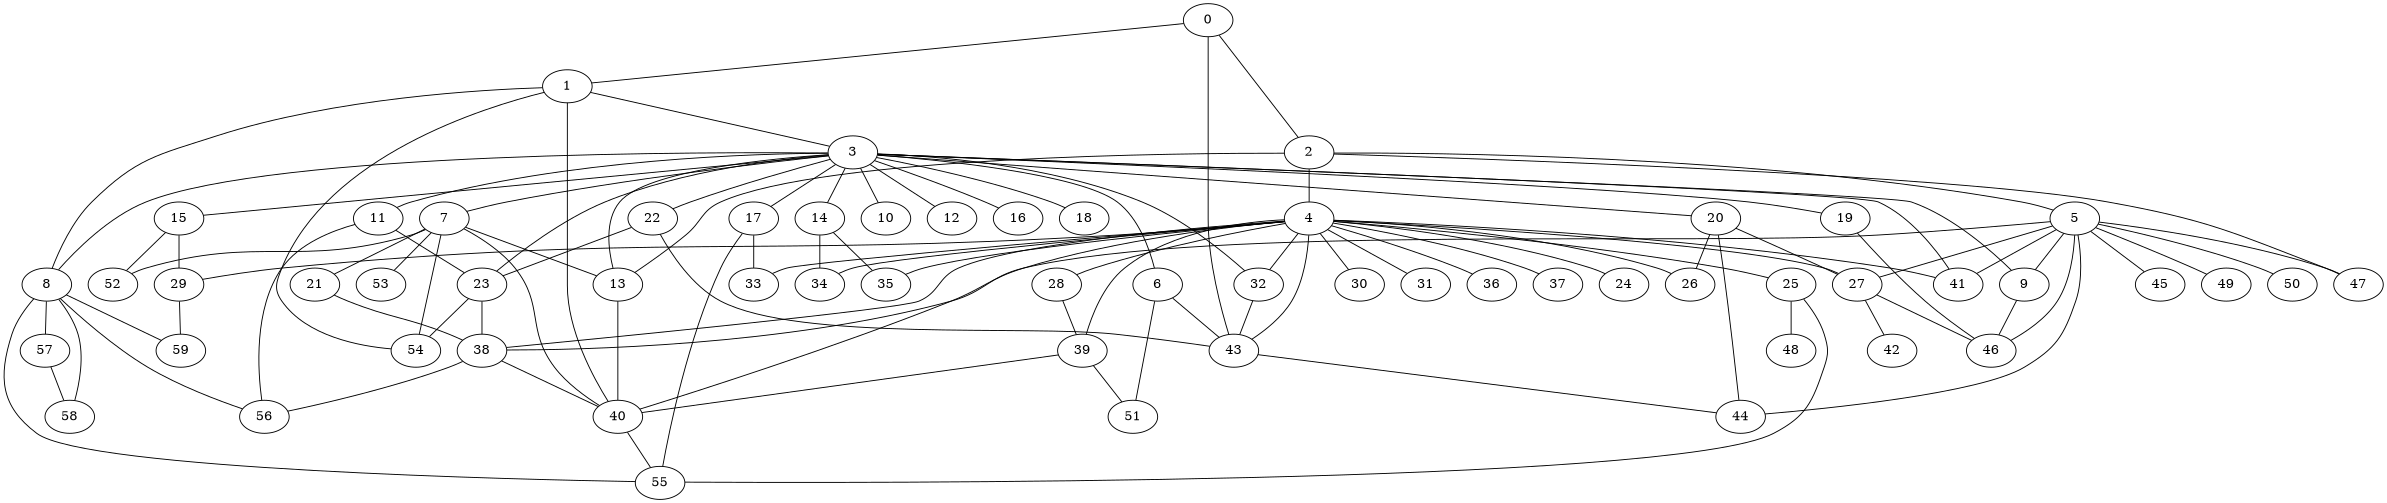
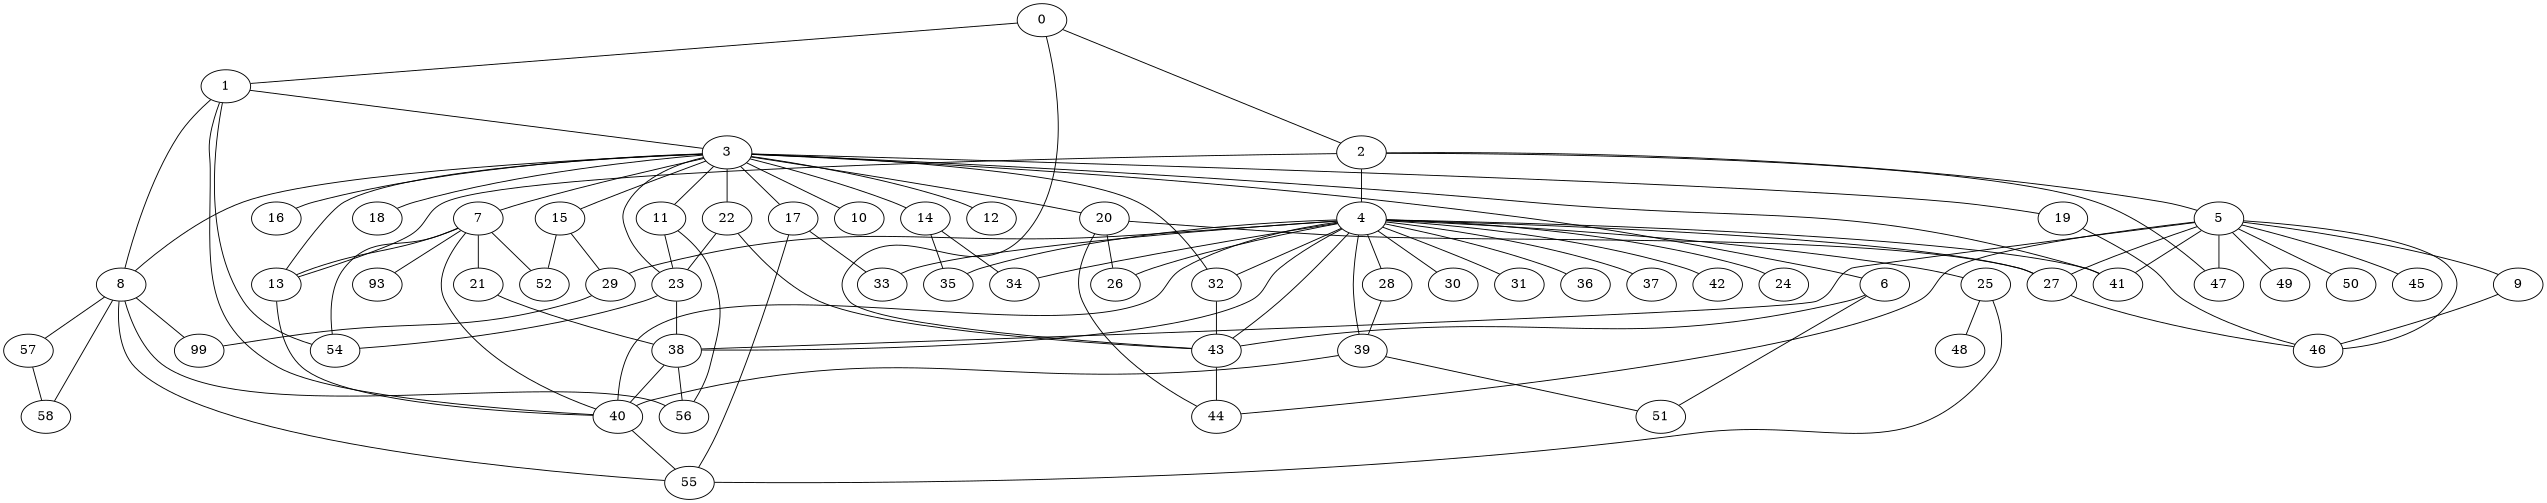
(1456, 178) -> none
(381, 285) -> (377, 285)
(1875, 318) -> (1513, 233)
(181, 351) -> (199, 351)
